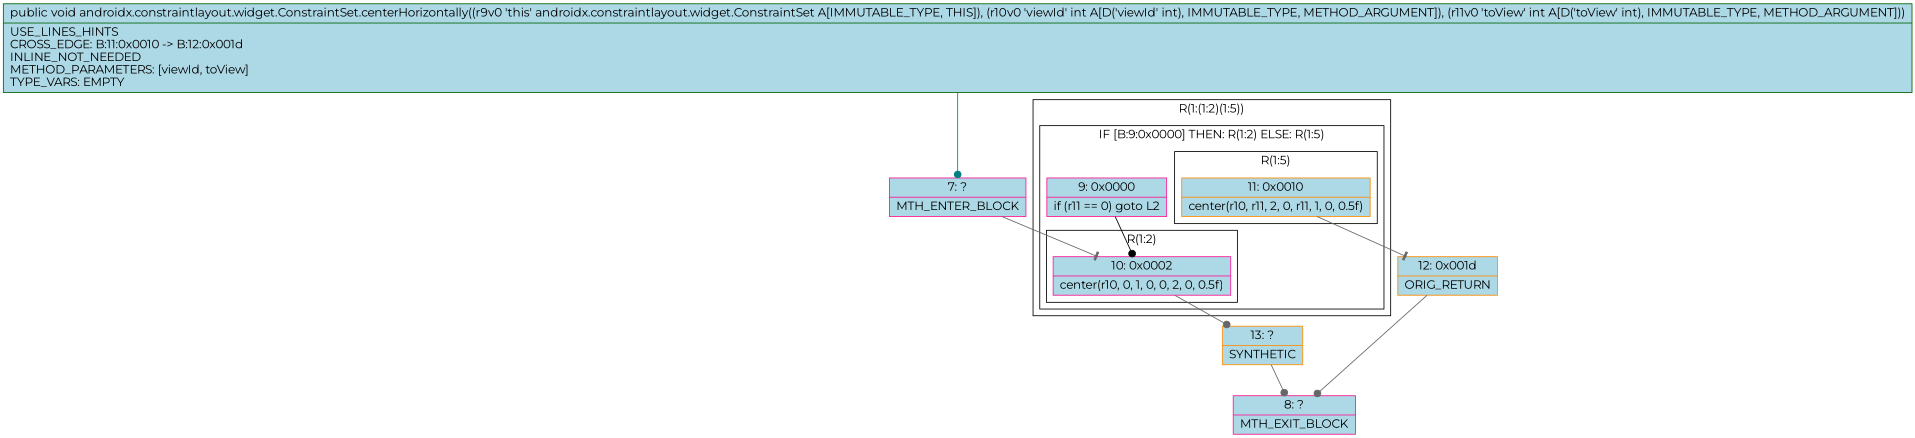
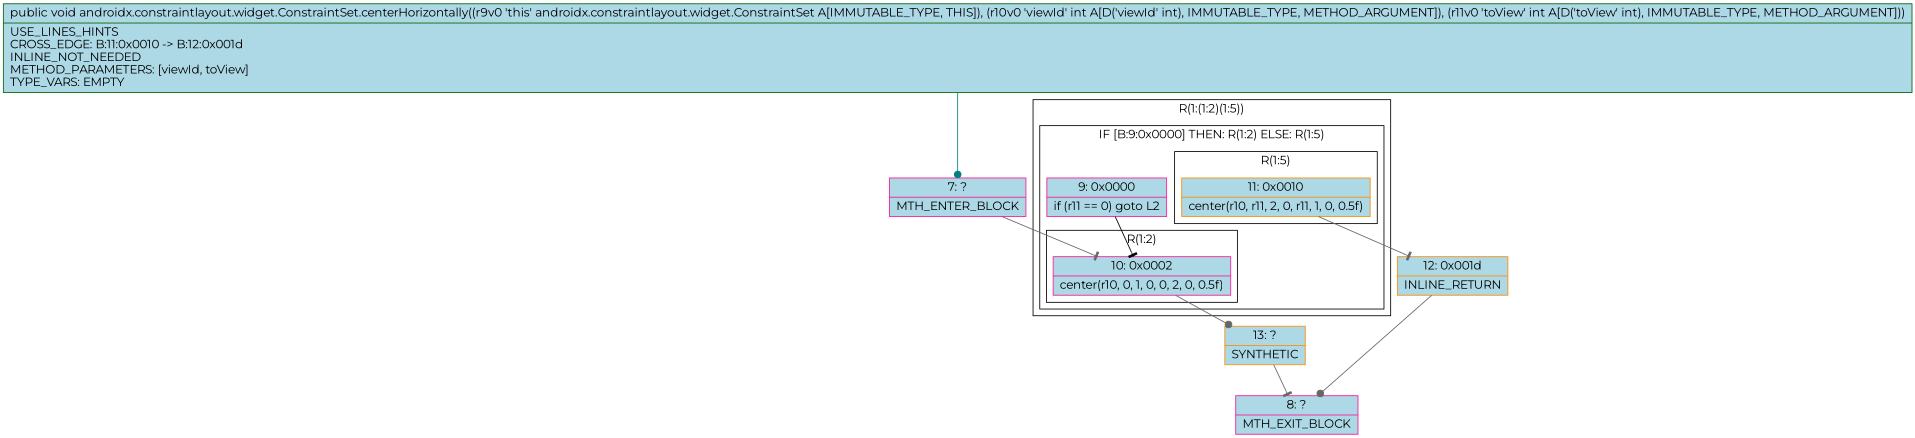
(1124, 236) -> (1124, 236)
(1448, 285) -> (1453, 285)
(1277, 377) -> (1280, 378)
